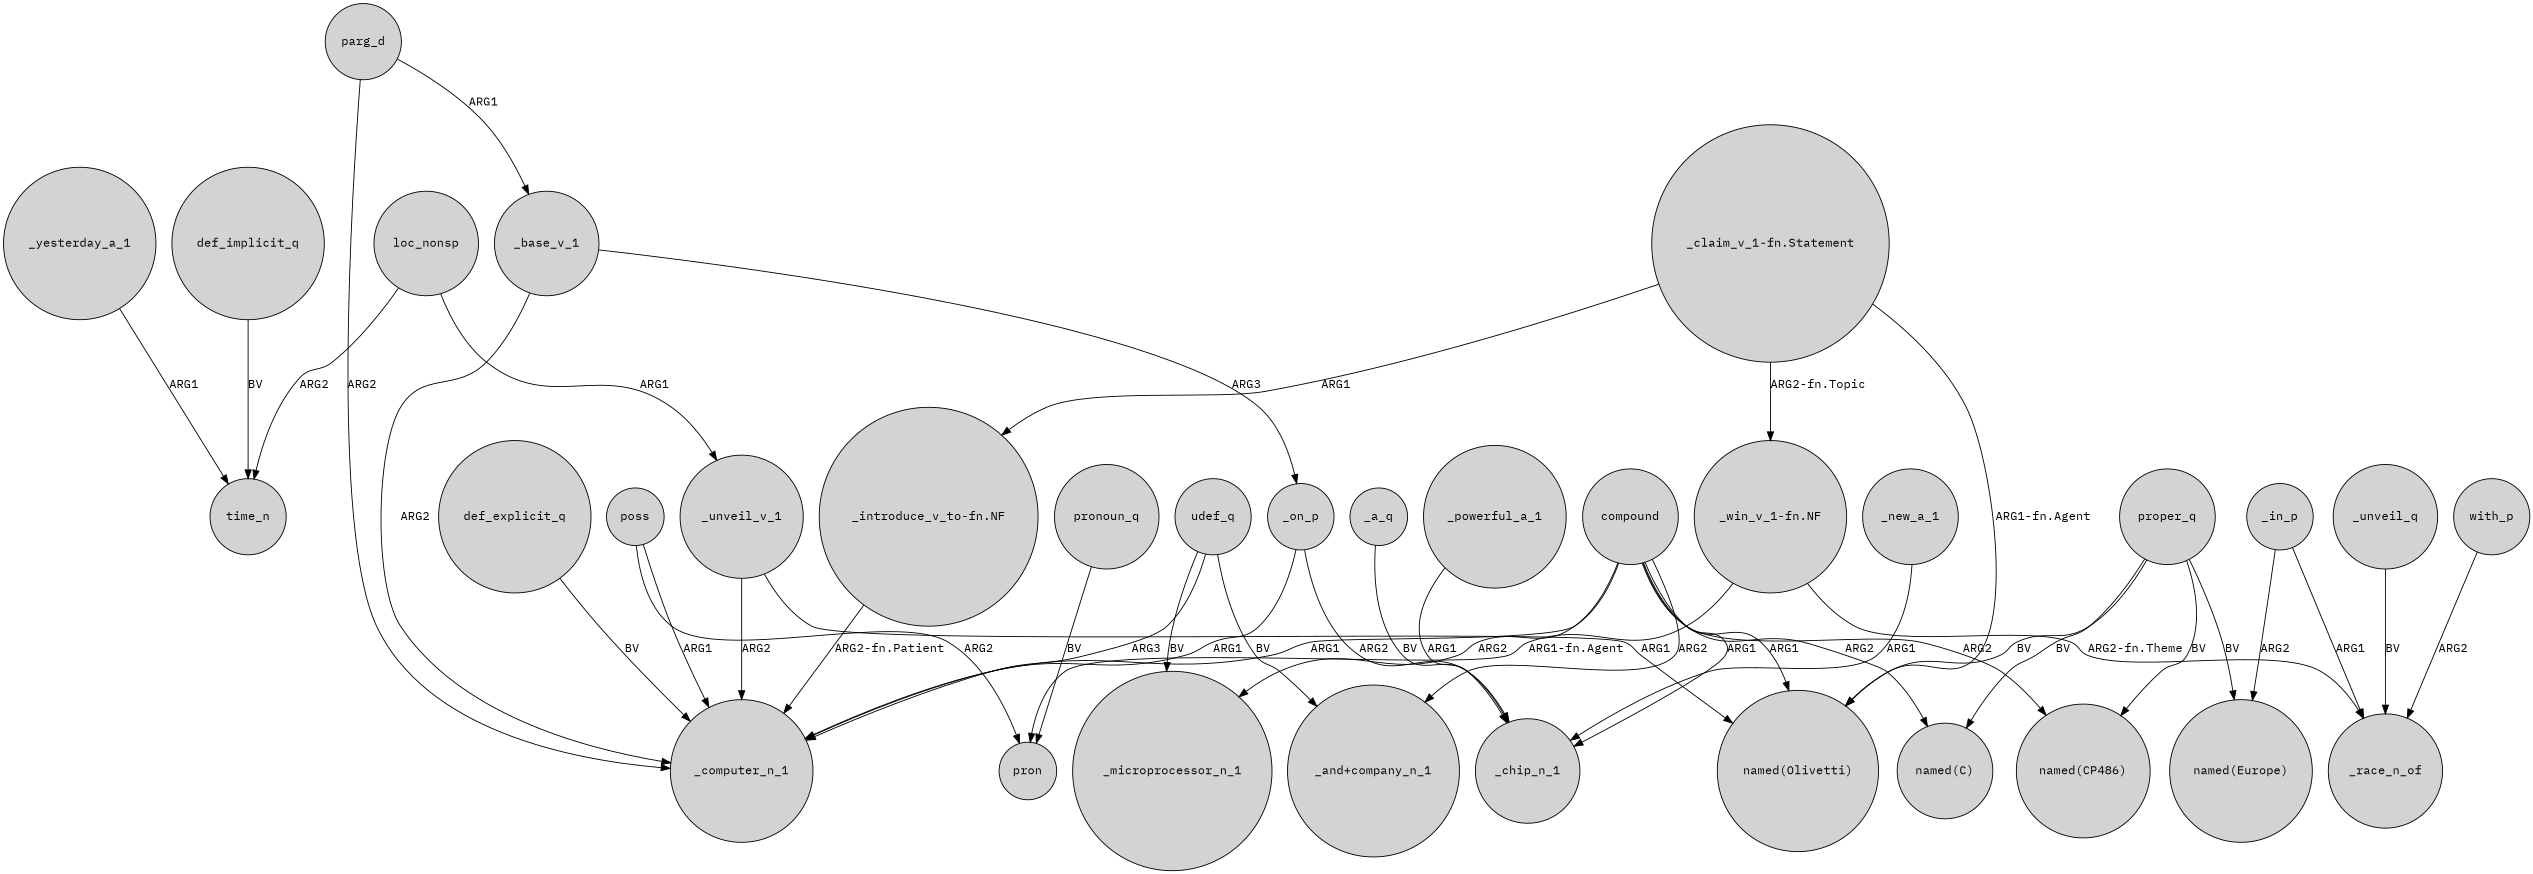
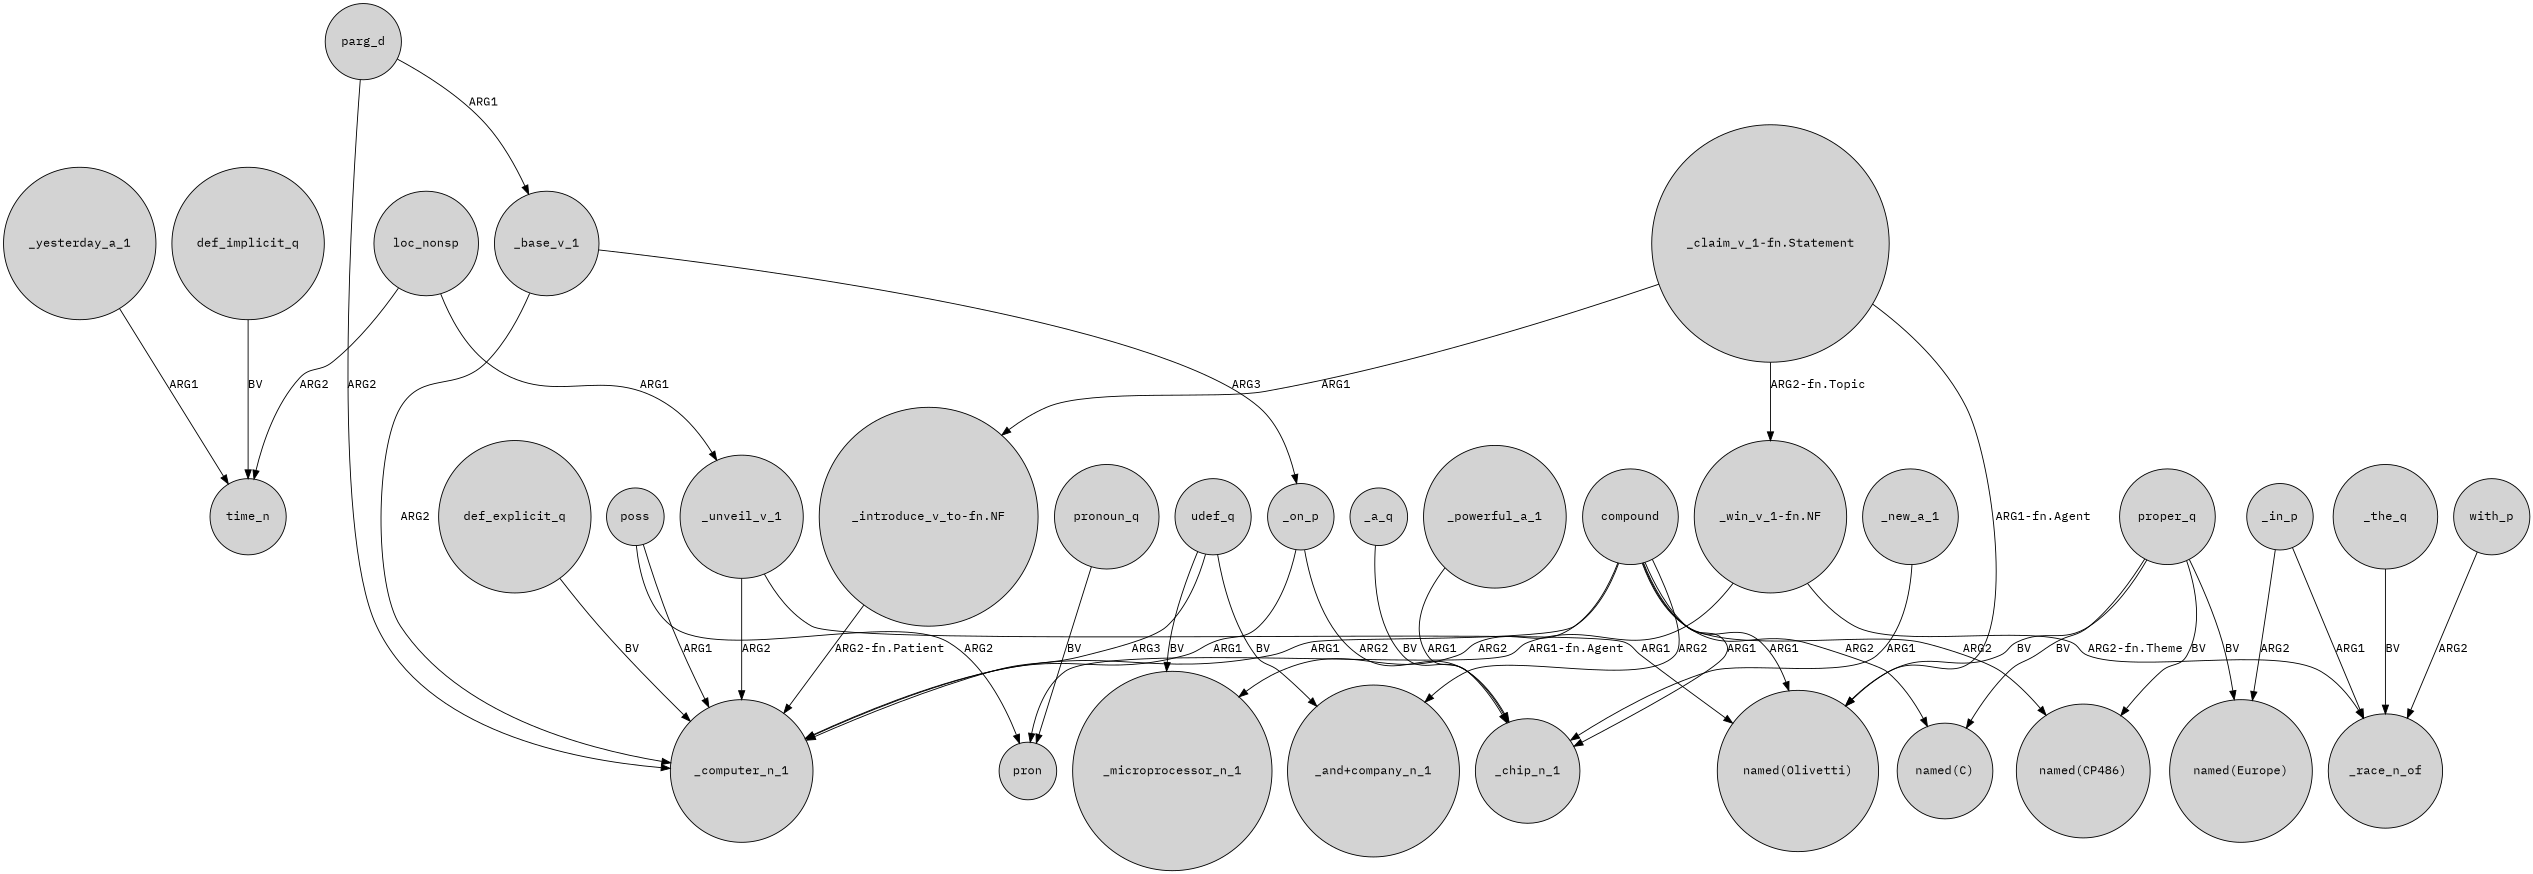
(2385, 517) -> (2385, 517)
